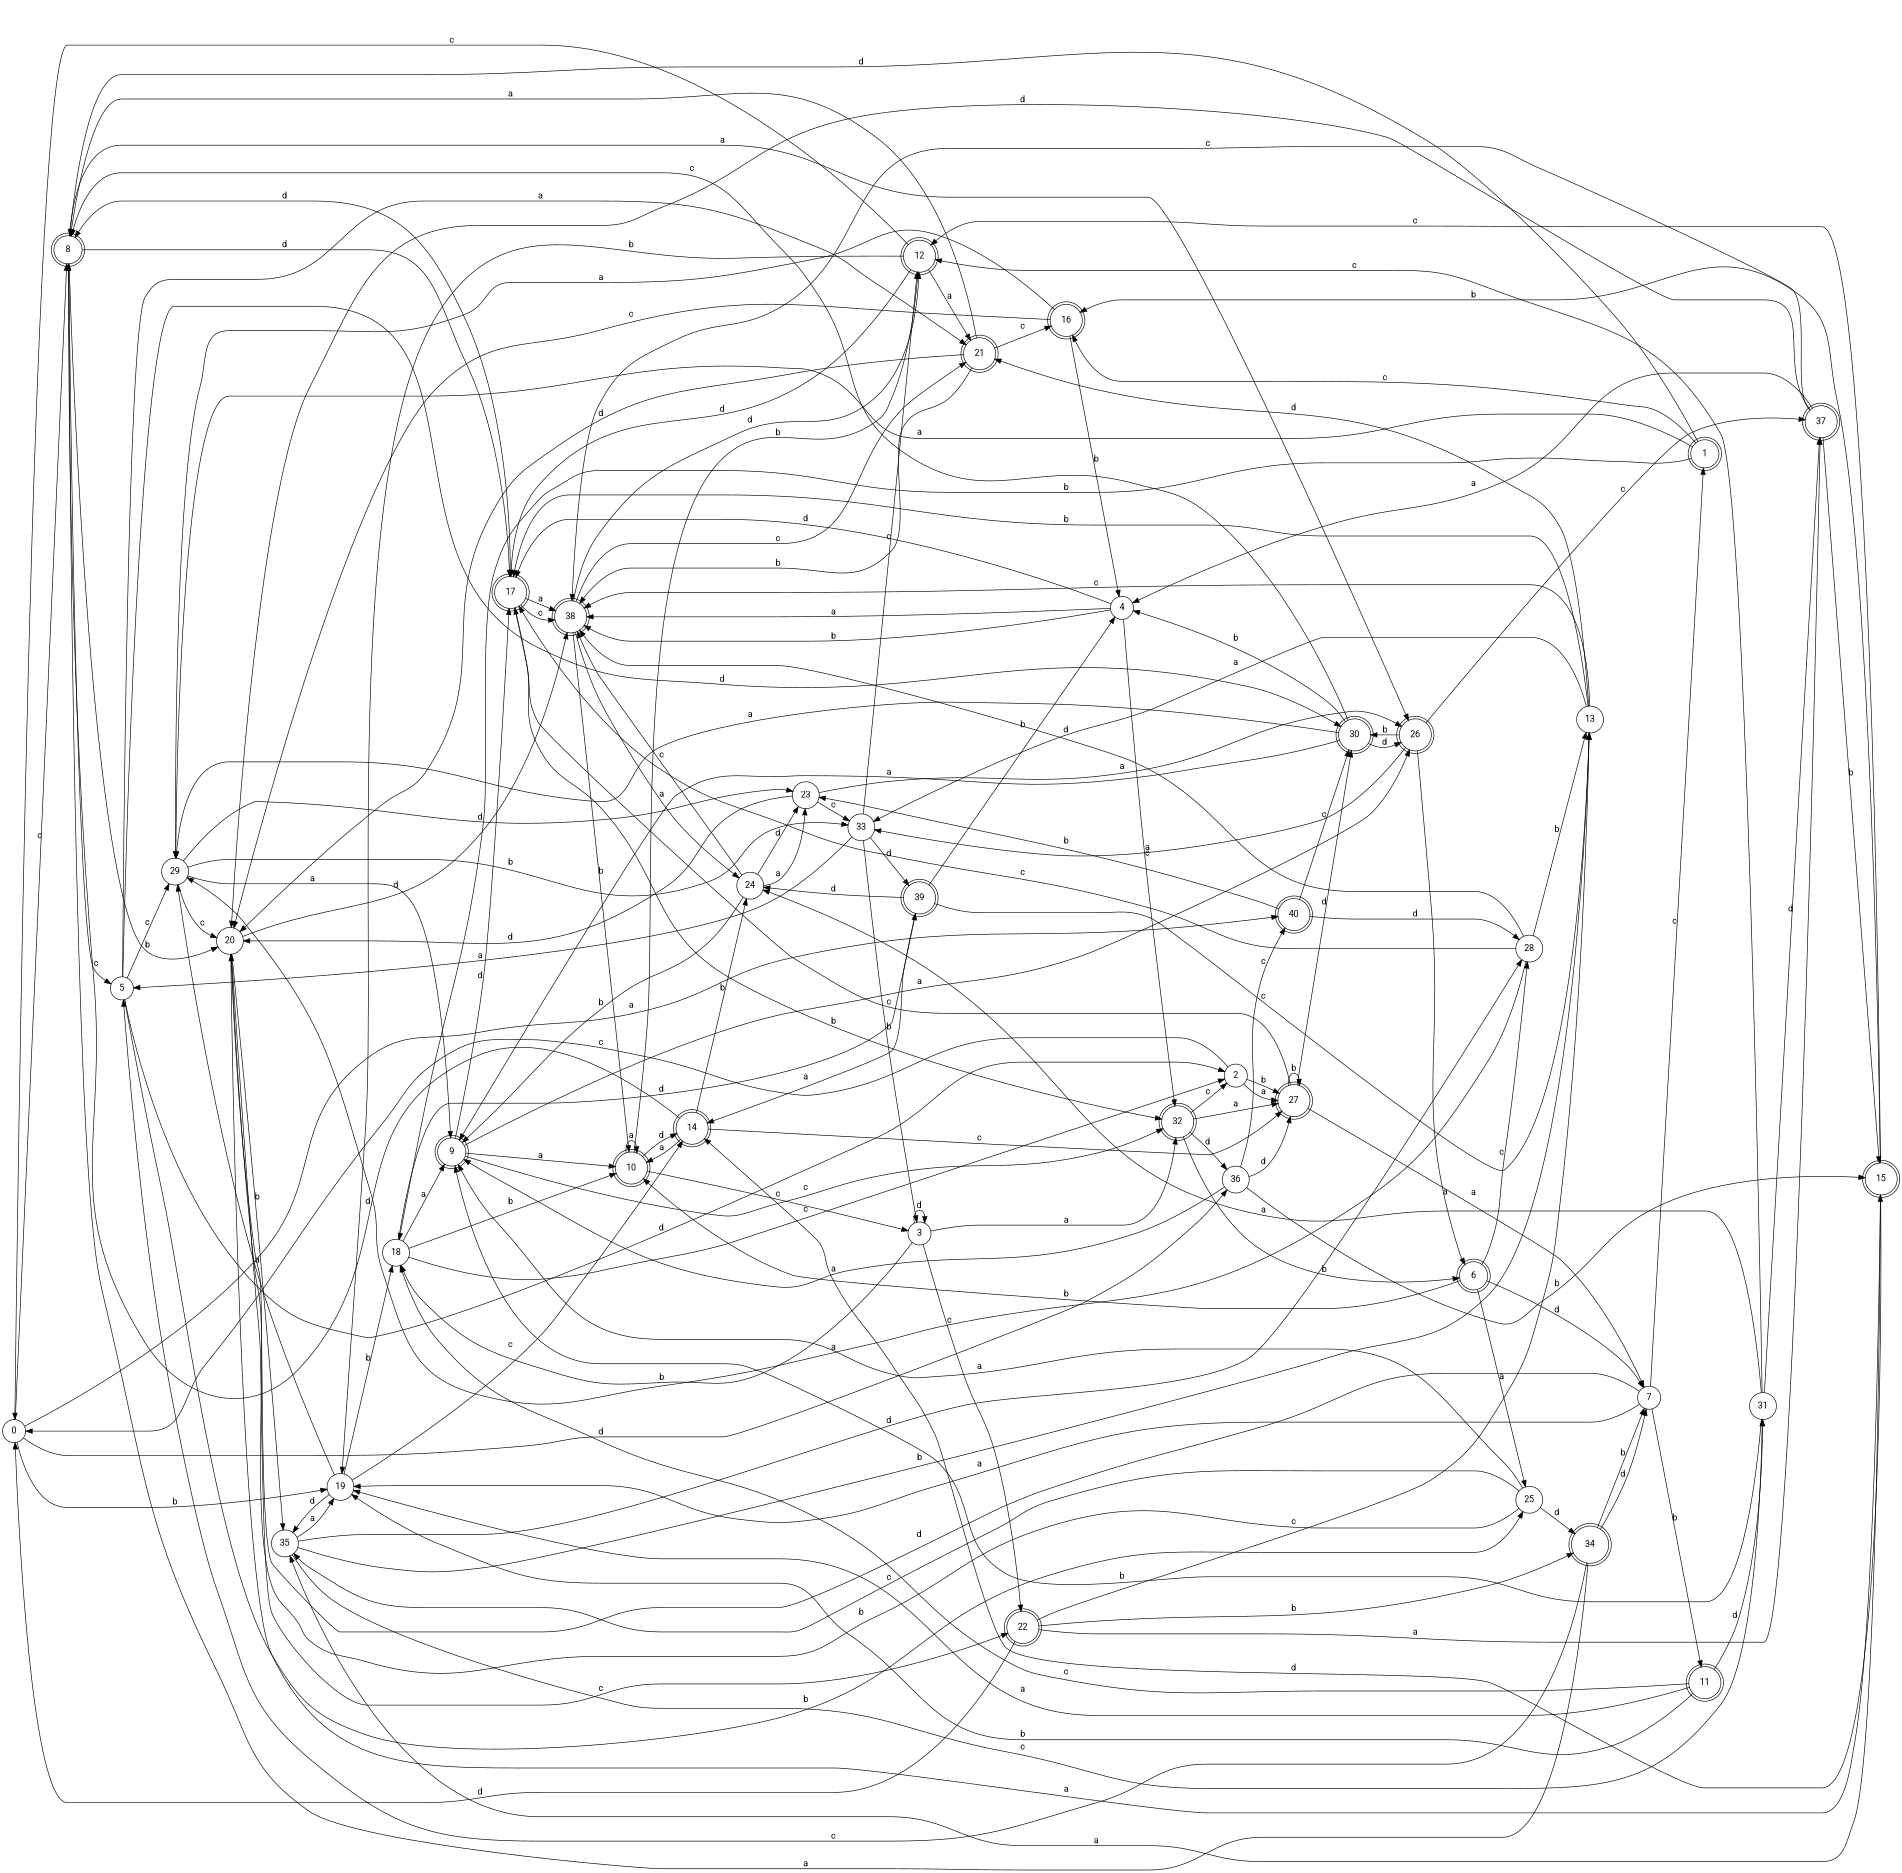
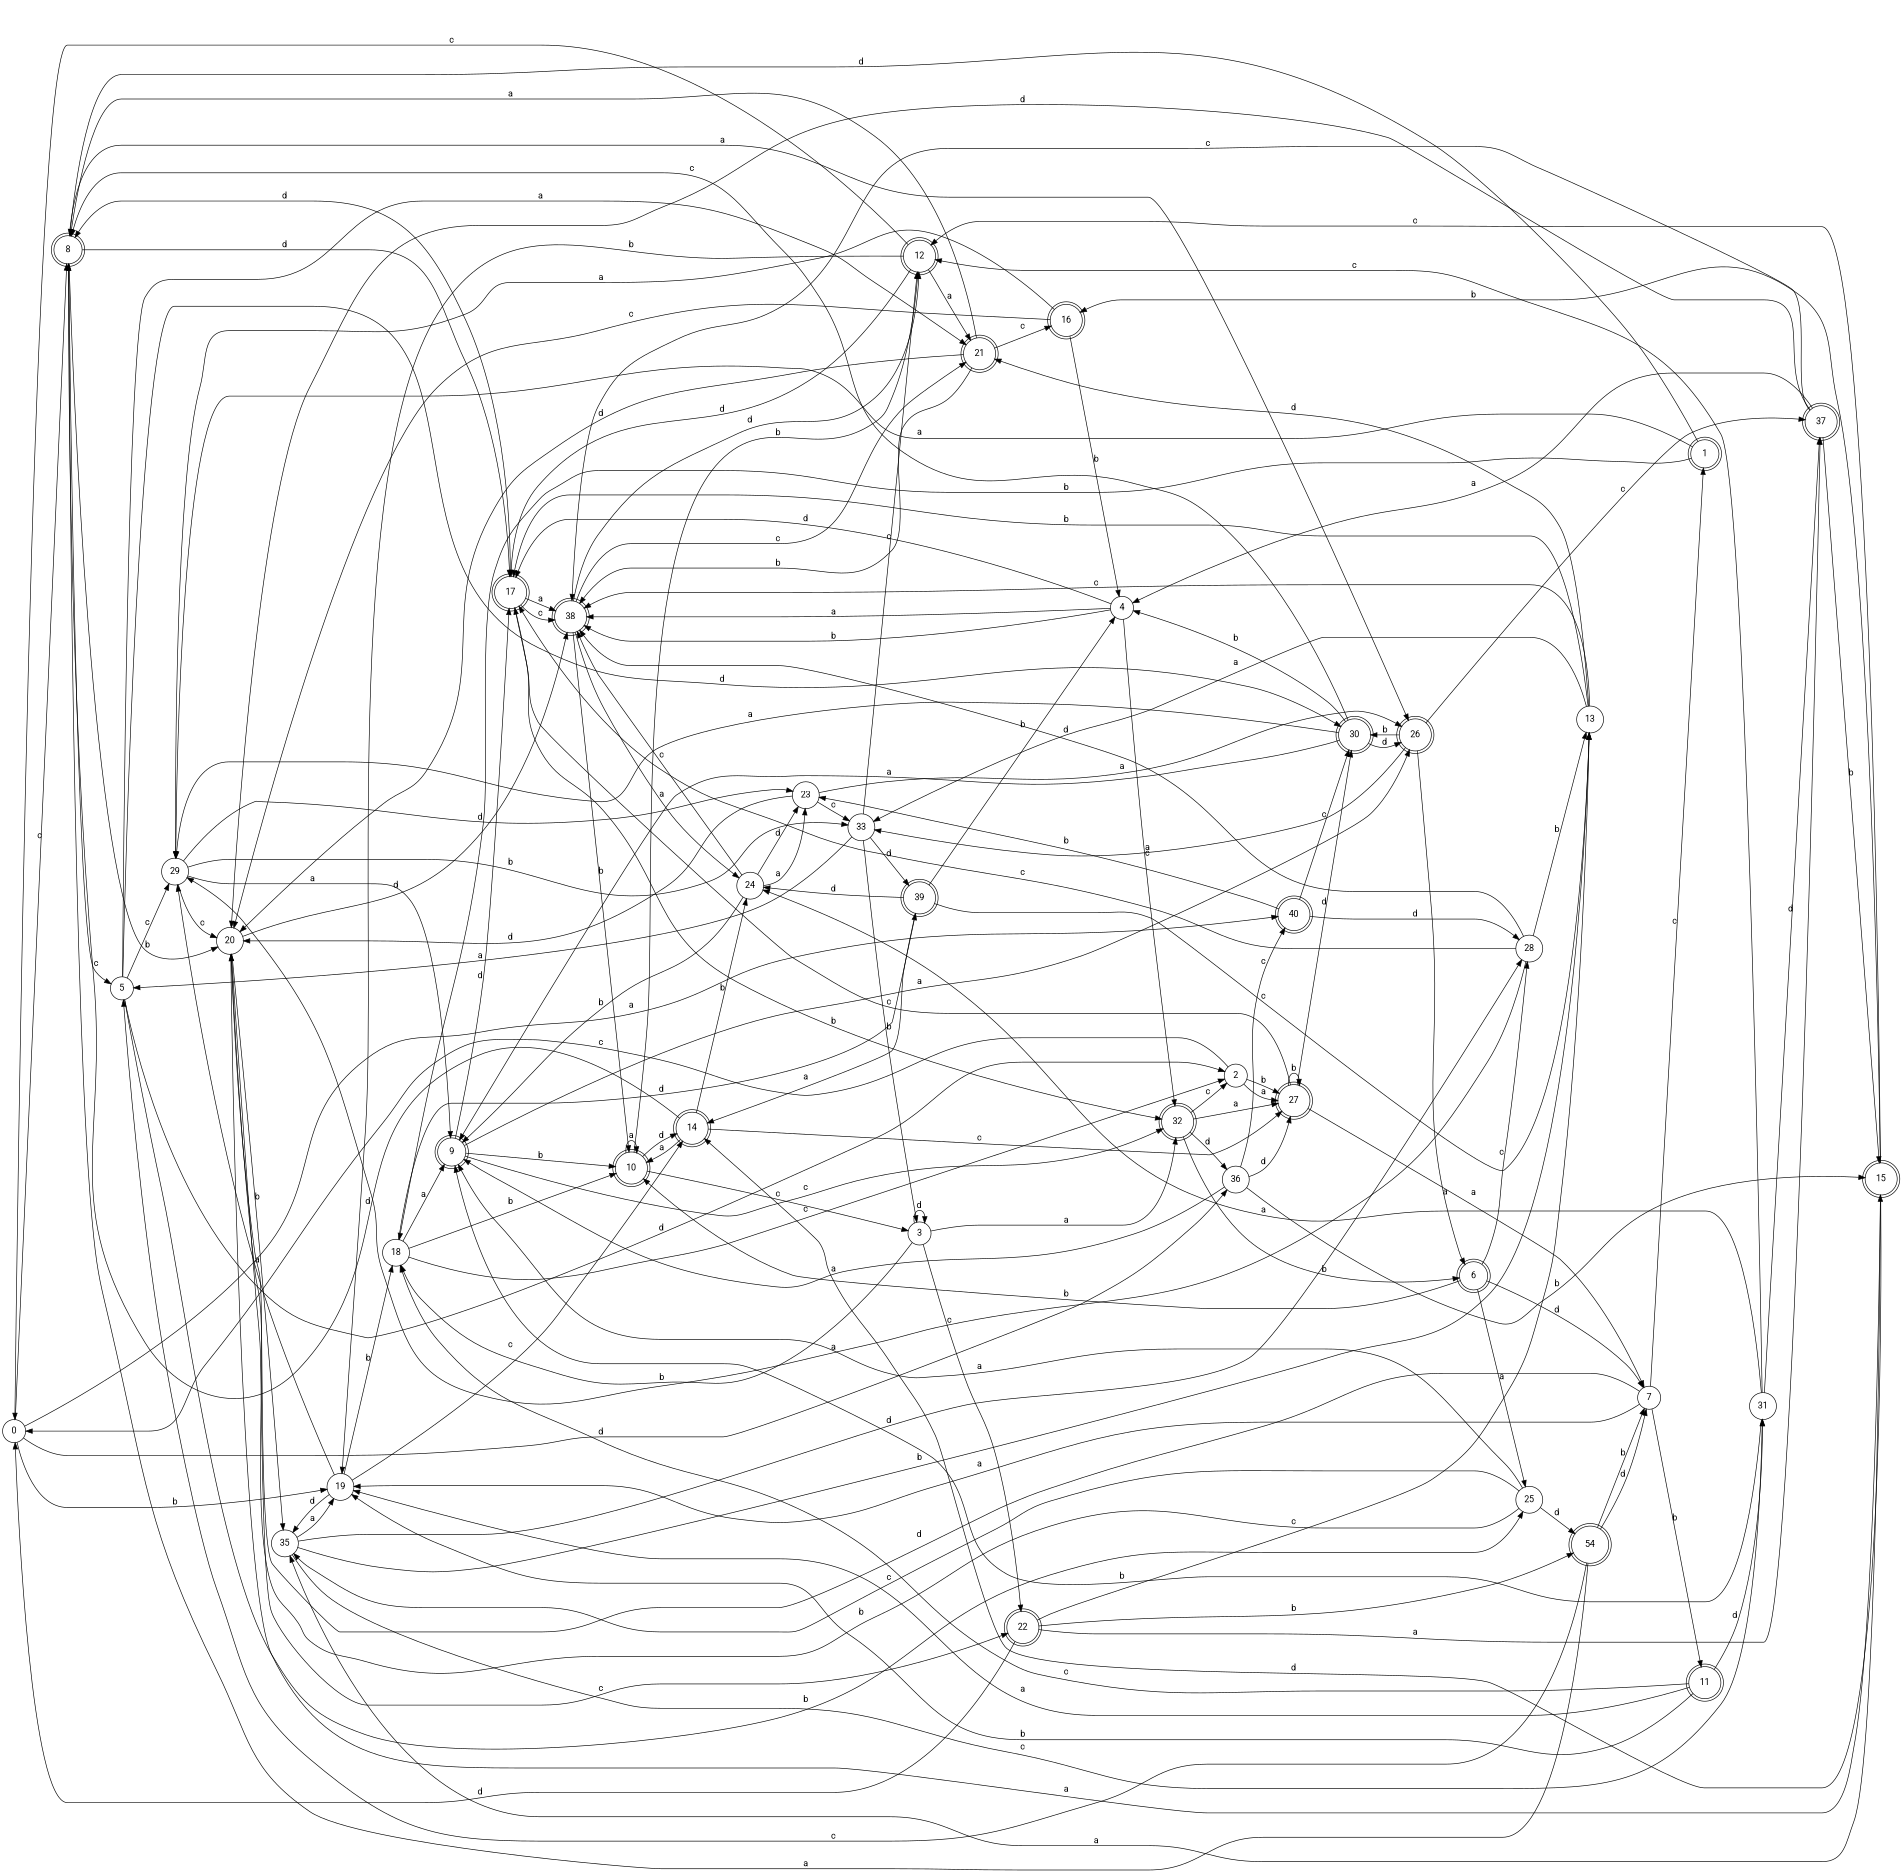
(1383, 382) -> none
(541, 1156) -> (541, 1156)
(1590, 1545) -> (1590, 1545)
